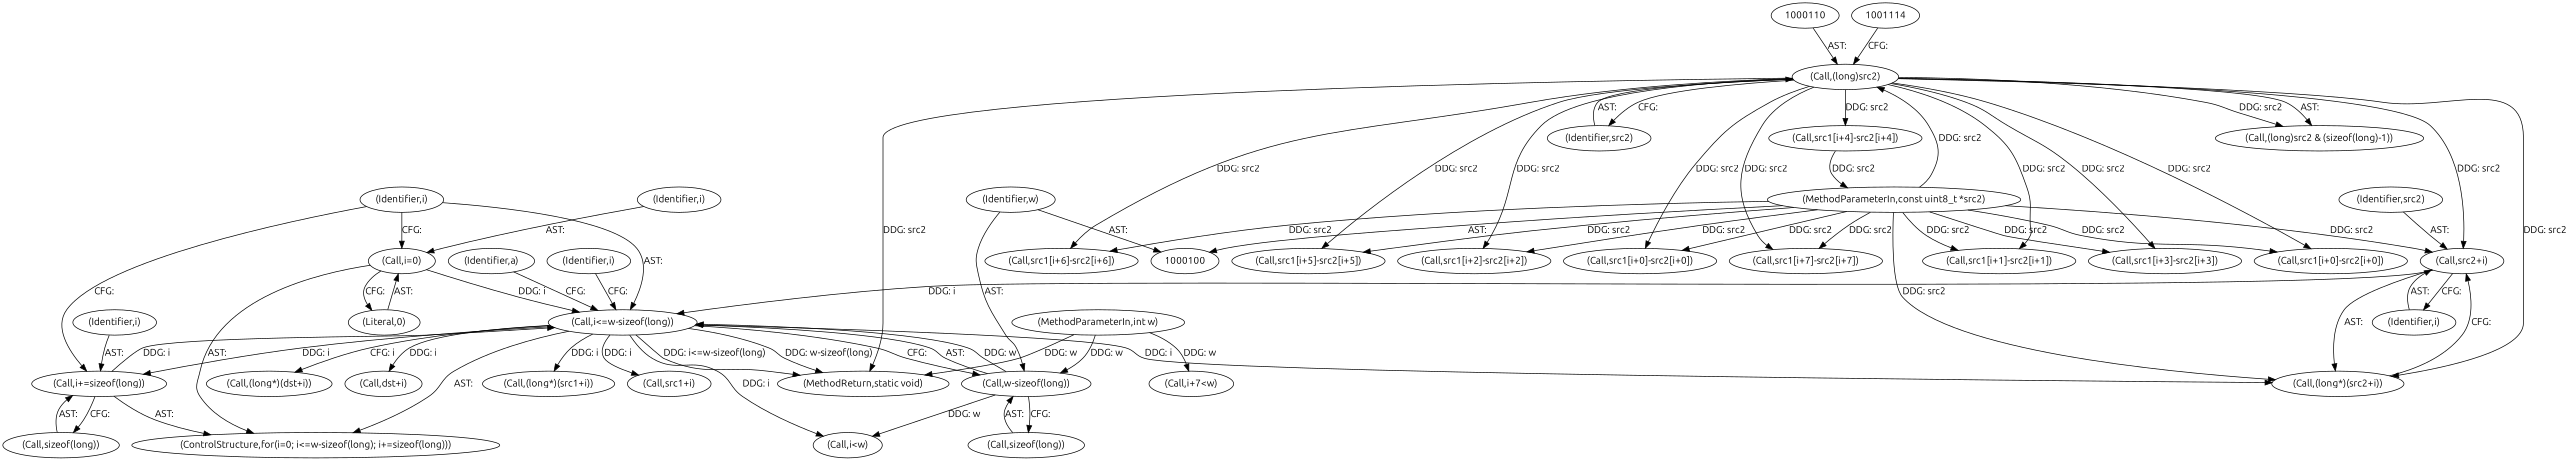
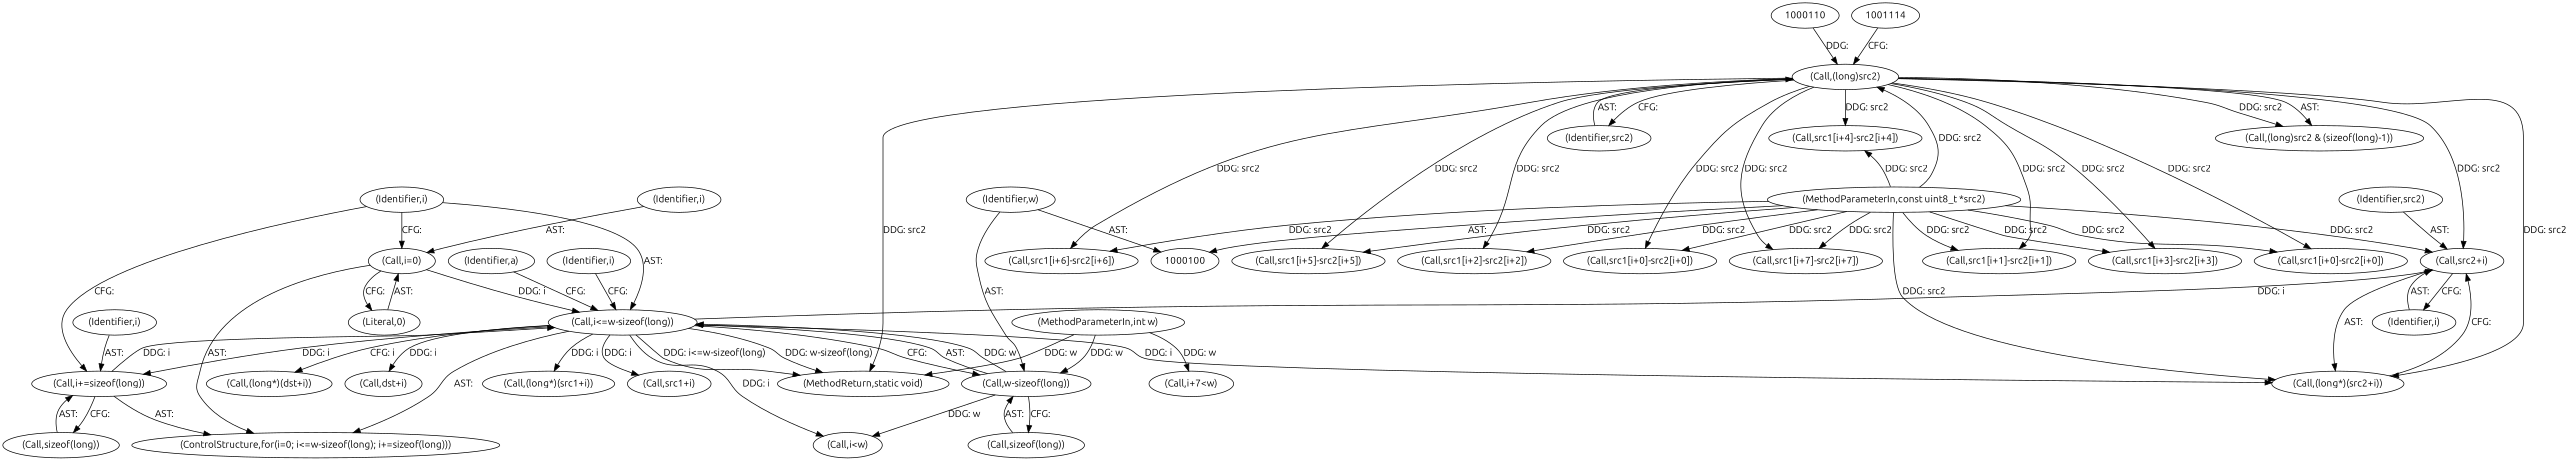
(1839, 46) -> (1839, 46)
(1830, 169) -> (1883, 170)
(1558, 284) -> (1560, 305)
